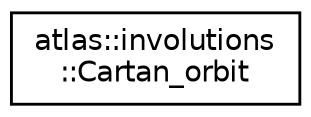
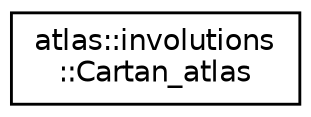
(156, 59) -> (156, 59)
